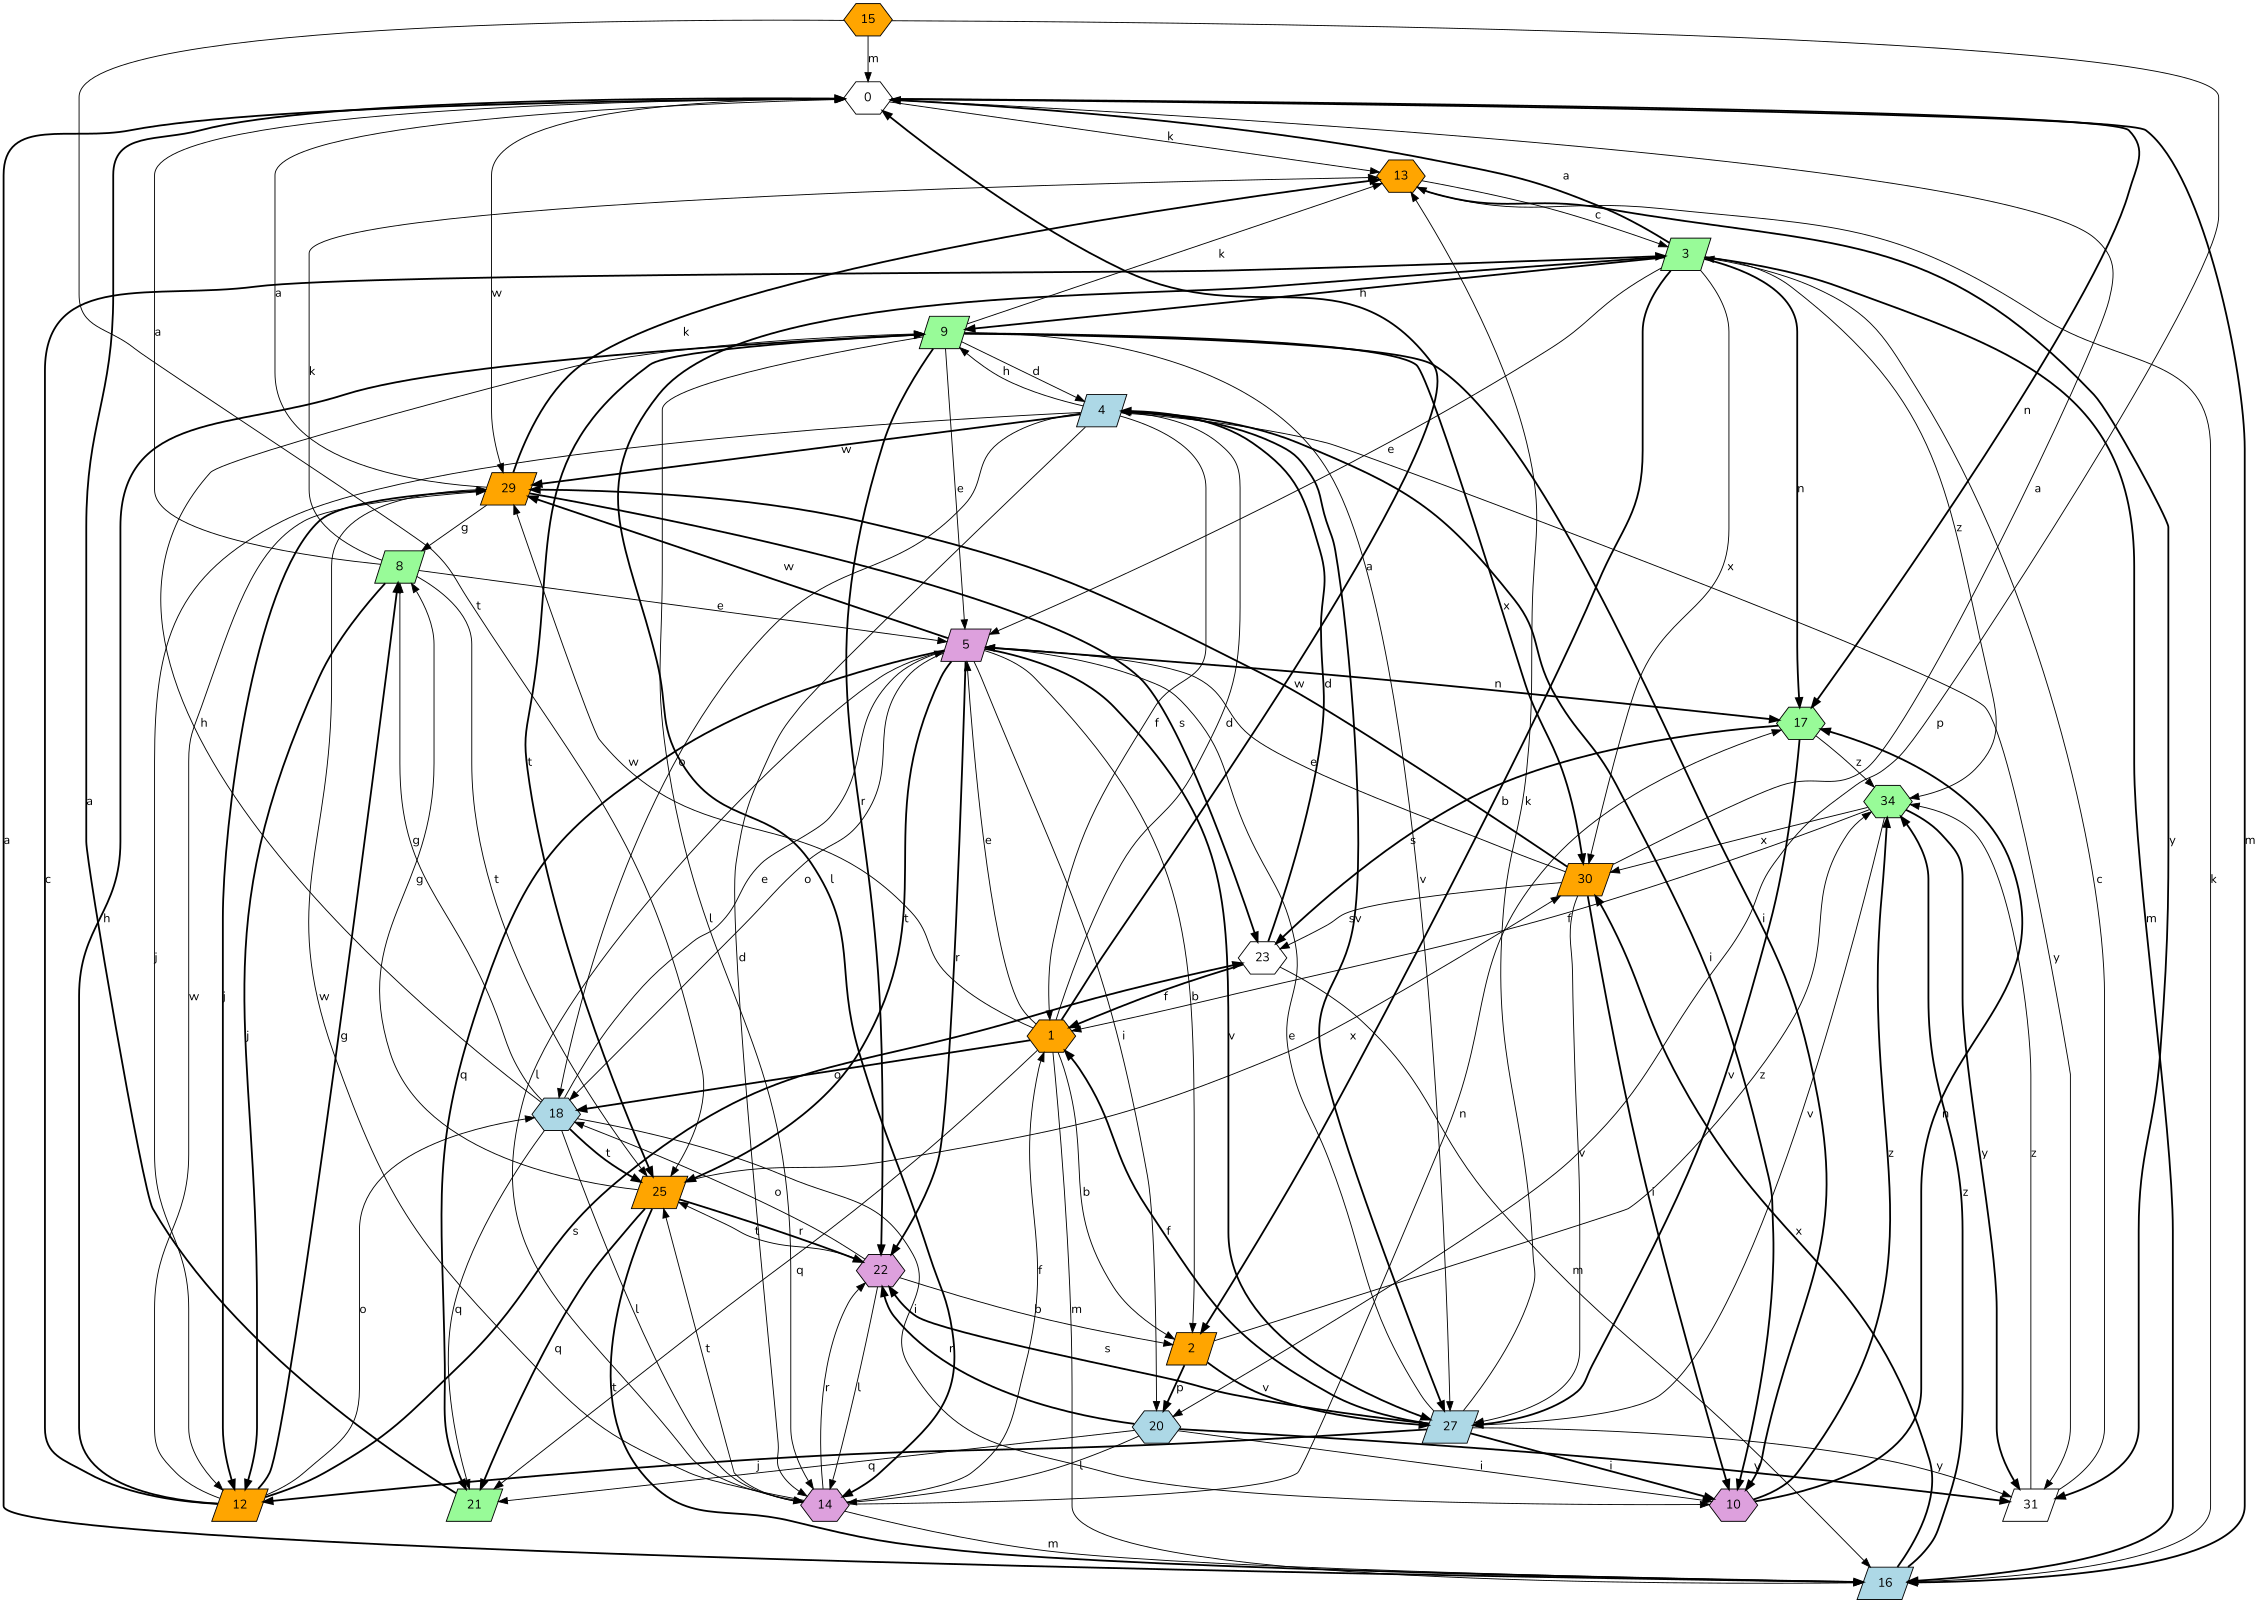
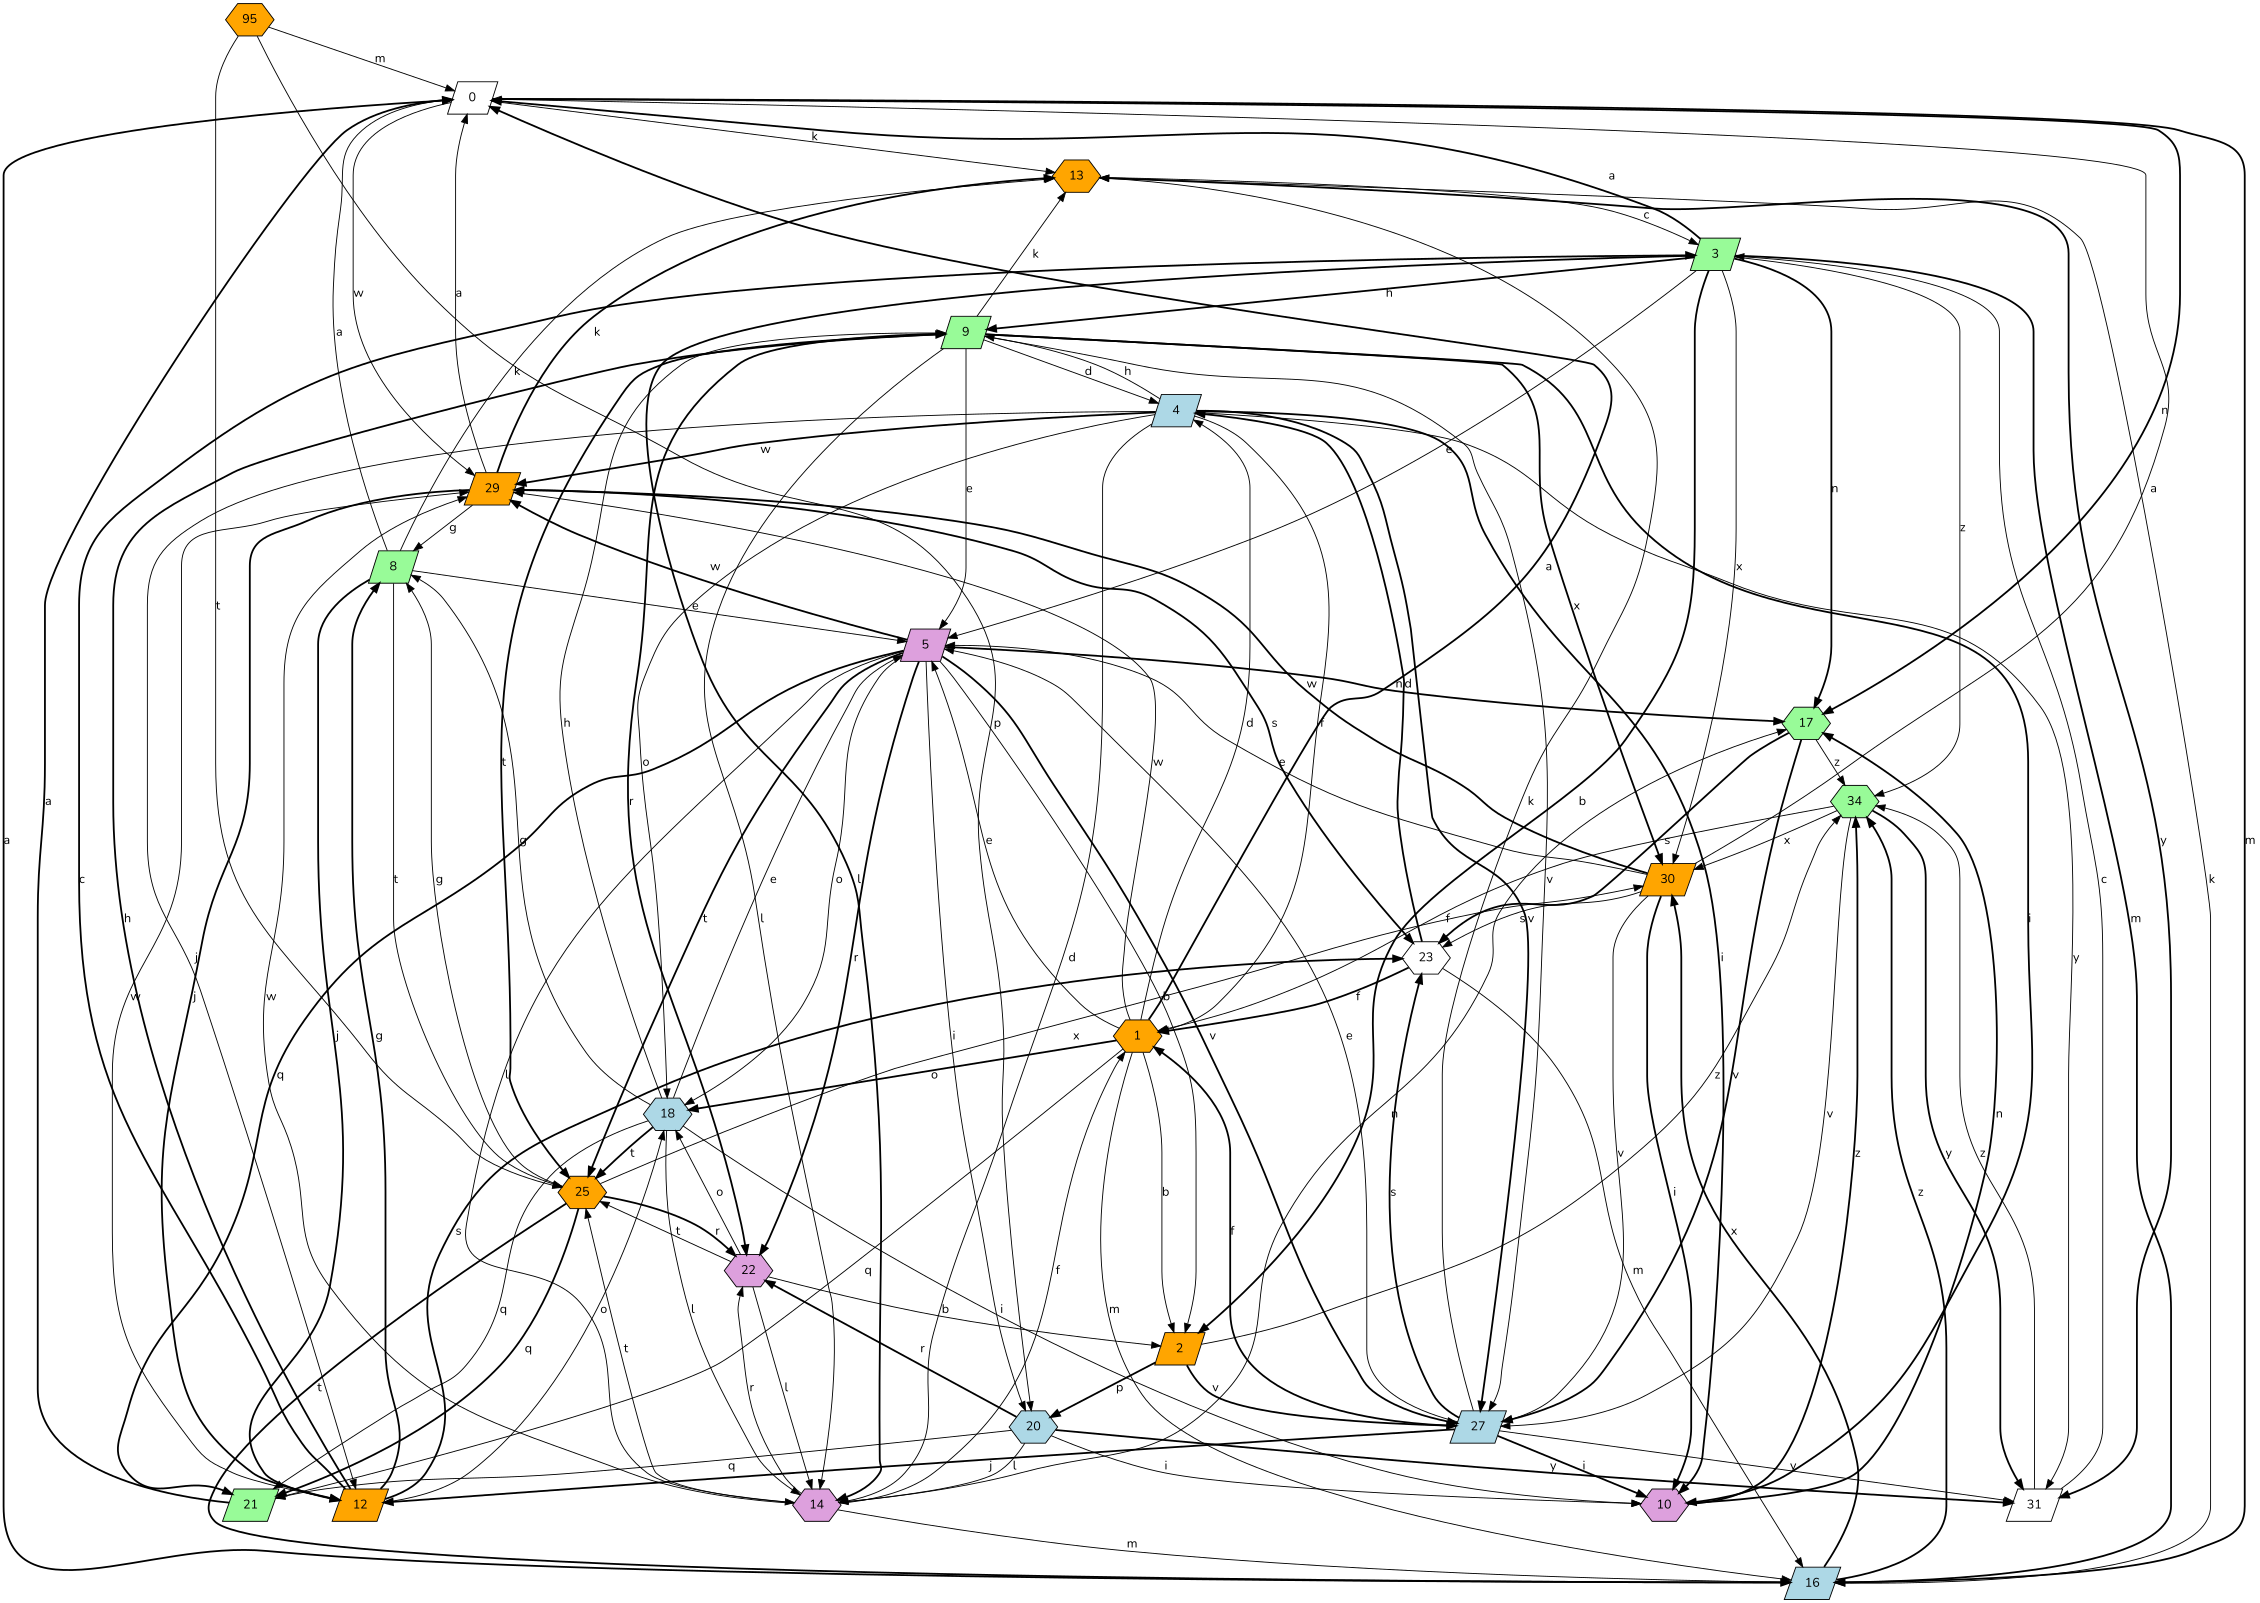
(868, 20) -> (250, 20)
(868, 98) -> (473, 98)
(660, 1192) -> (582, 1192)
(1169, 1379) -> (1390, 1209)
